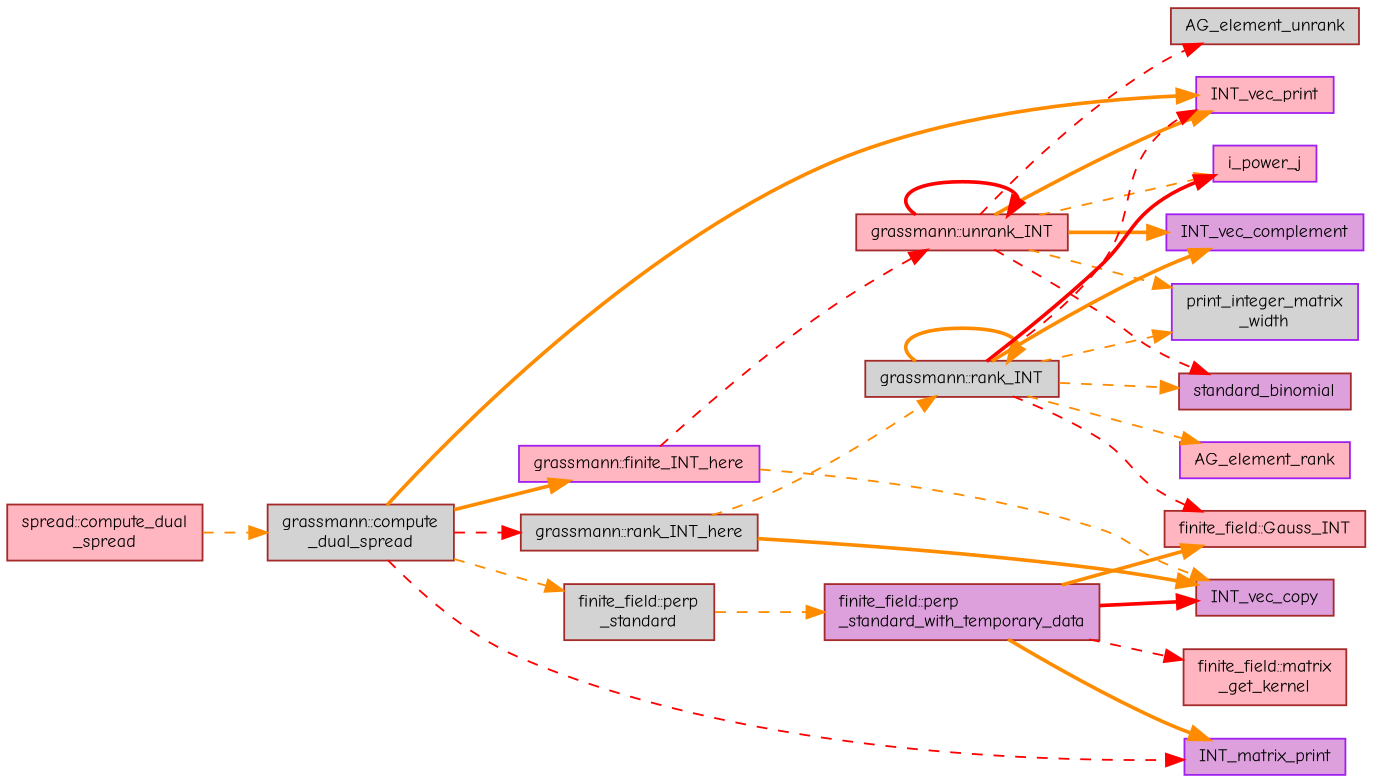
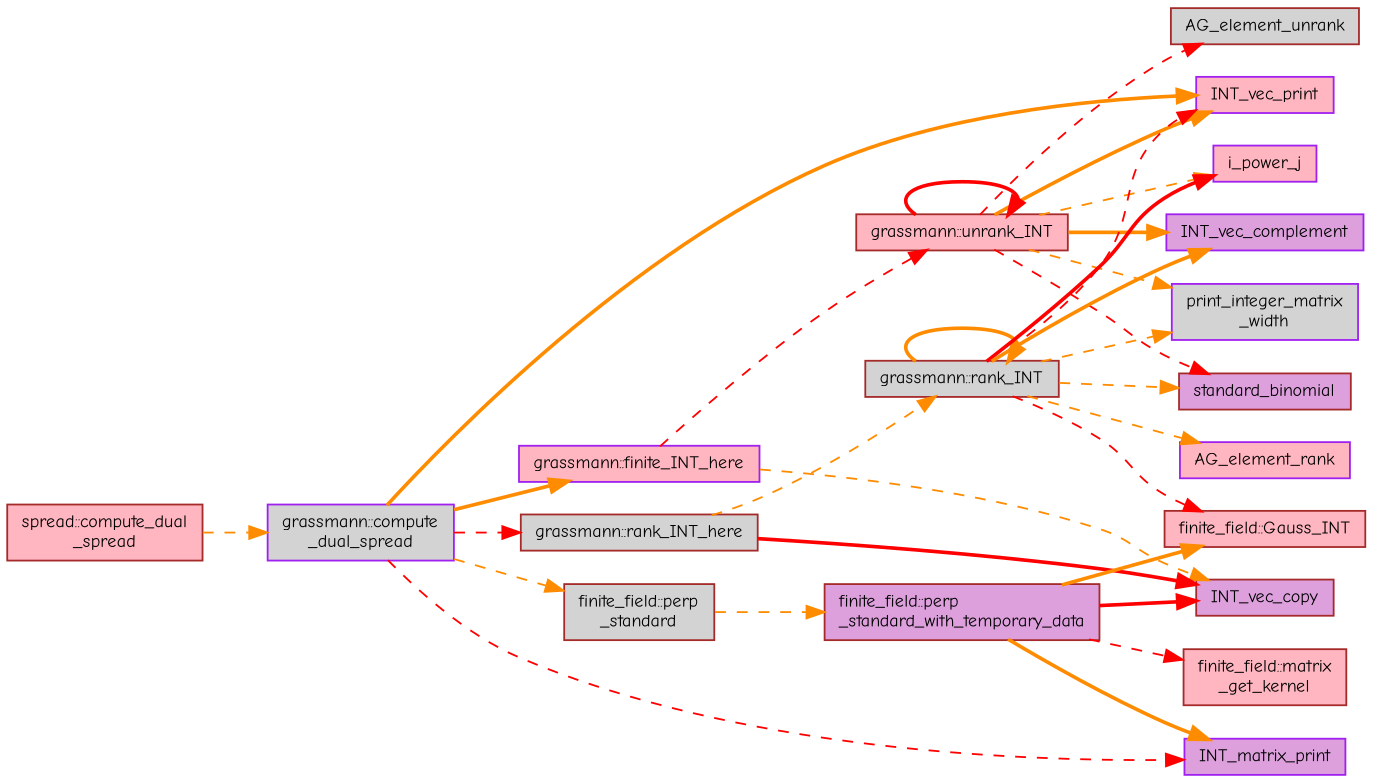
(361, 533) -> (361, 533)
(968, 555) -> (968, 555)
